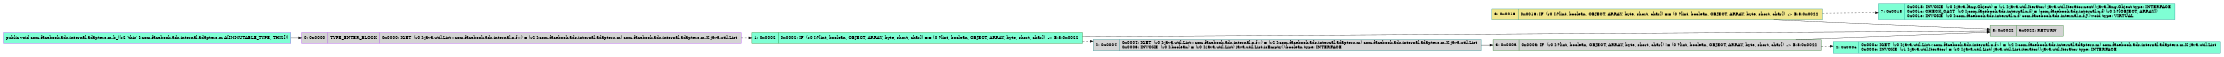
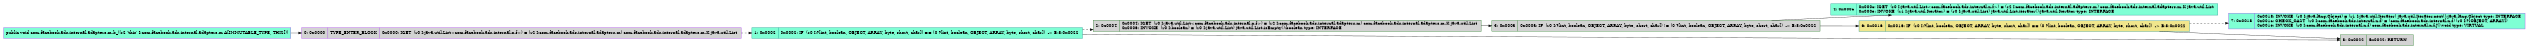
(2027, 12) -> (2377, 21)
(1891, 36) -> (1838, 26)
(917, 38) -> (917, 33)
(1287, 45) -> (1287, 26)
(1826, 46) -> (1830, 18)
